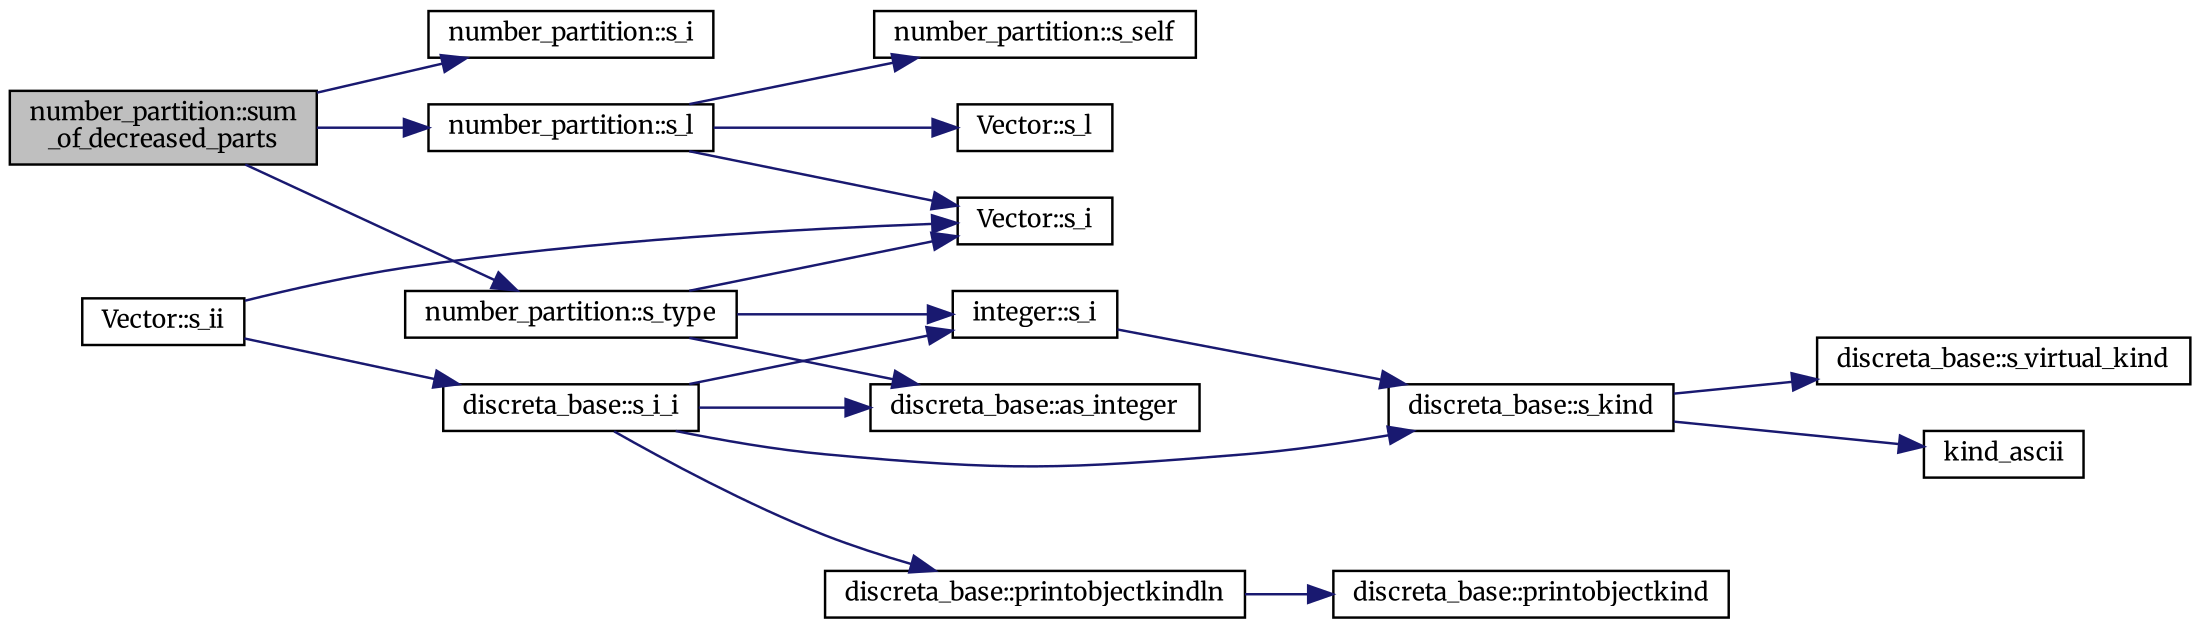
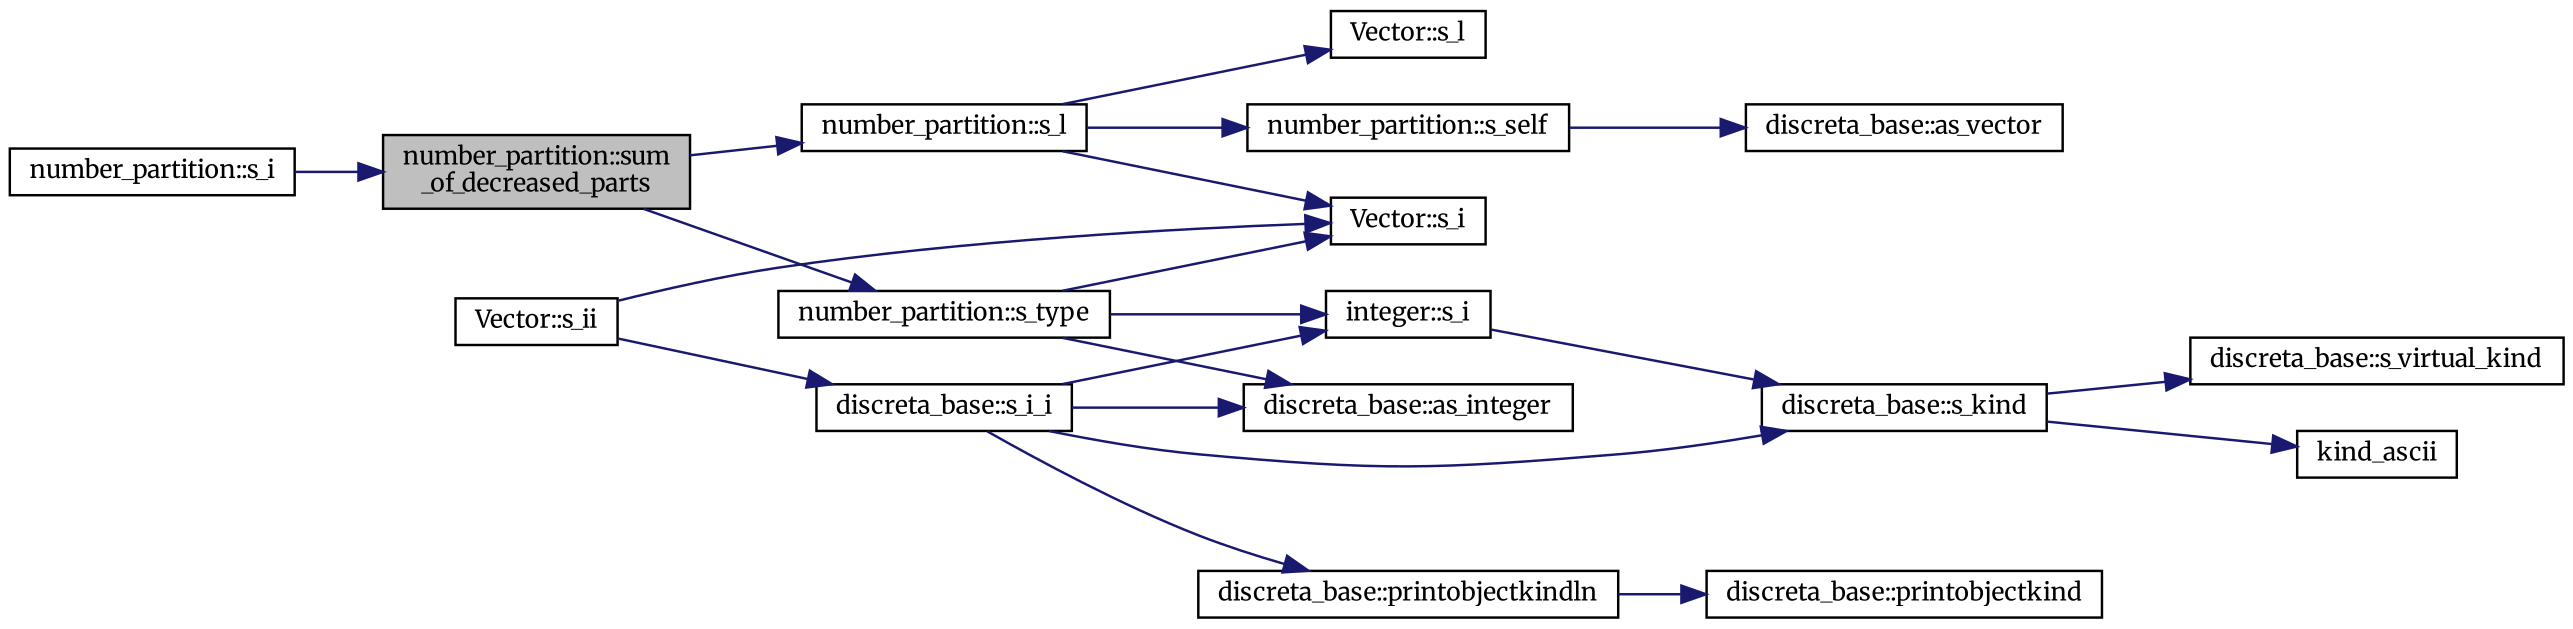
(380, 78) -> (327, 172)
none -> (1904, 128)
